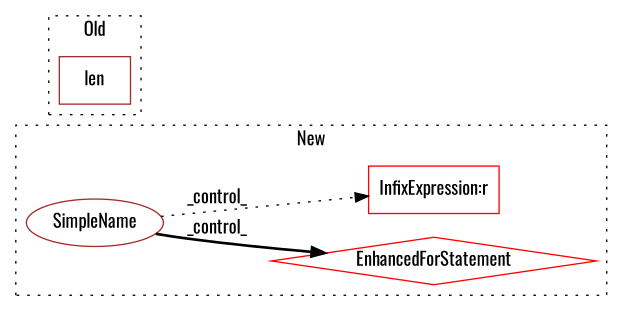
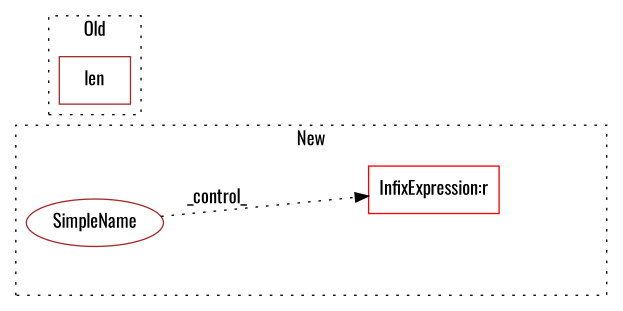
(434, 261) -> none
